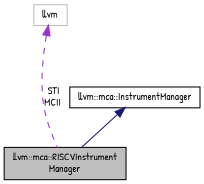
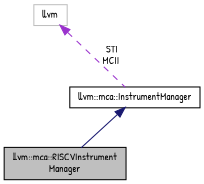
(42, 93) -> (96, 60)
